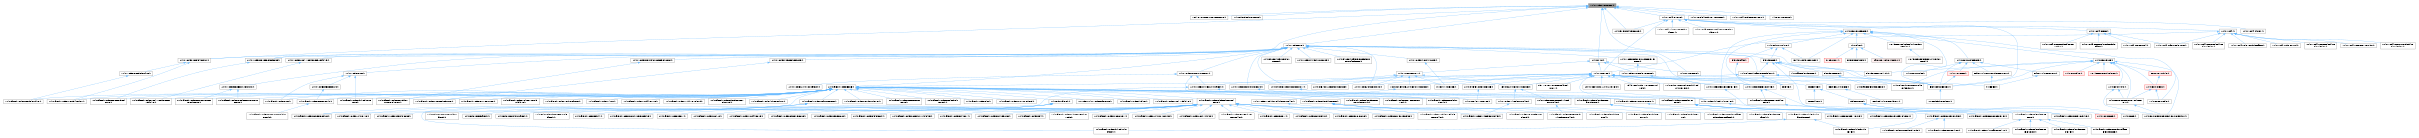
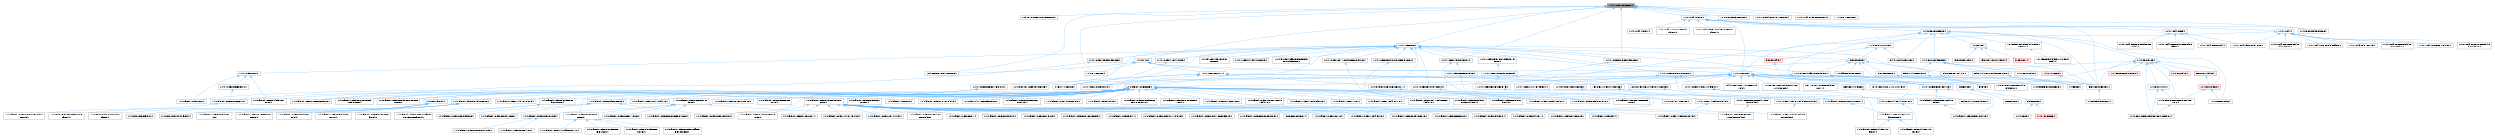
none -> (942, 74)
(353, 116) -> (456, 116)
(672, 116) -> (1296, 116)
